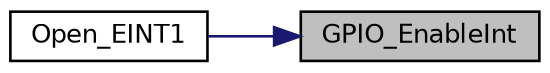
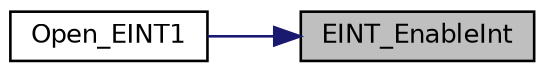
(420, 36) -> (417, 36)
